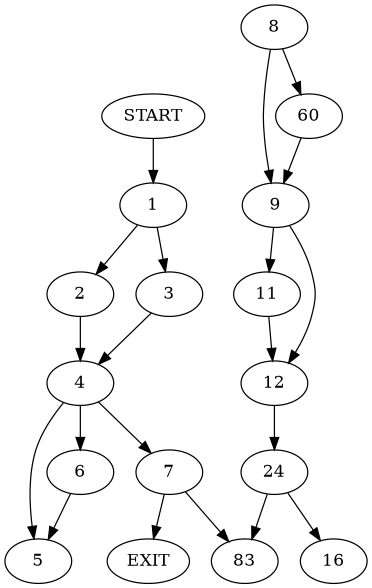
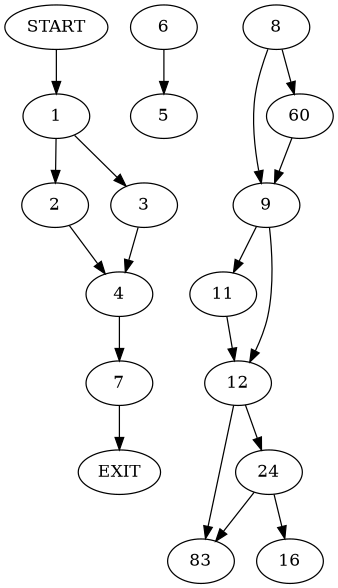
(80, 422) -> none
(33, 461) -> none
(203, 512) -> (221, 466)
